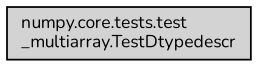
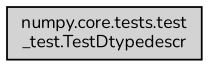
(129, 33) -> (104, 33)
